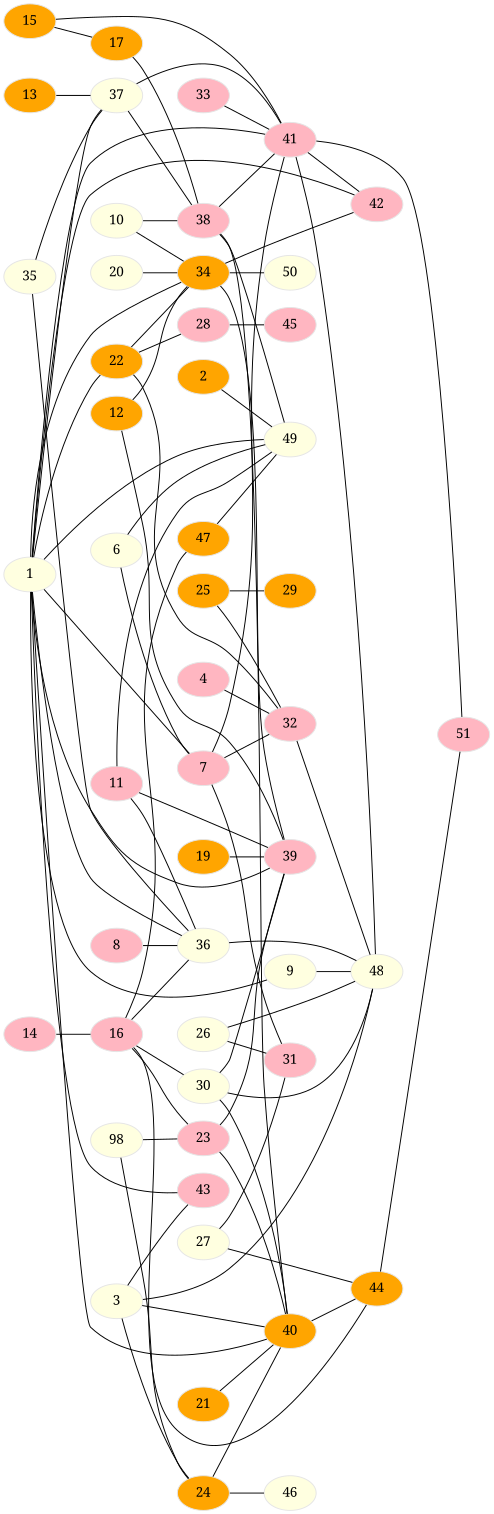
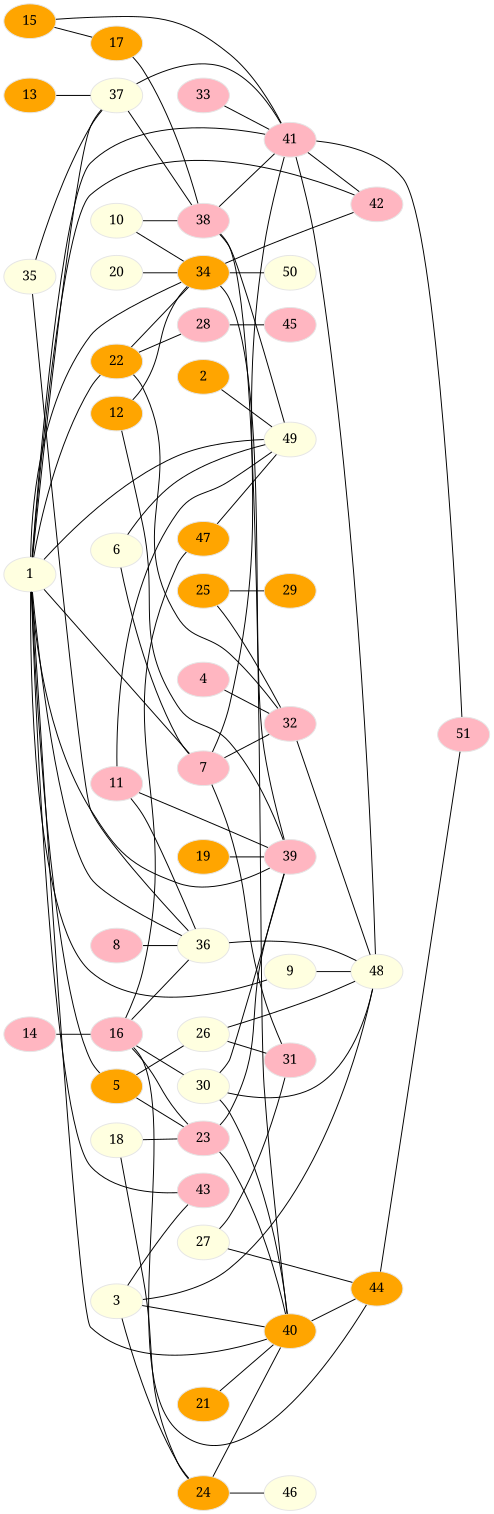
none -> (117, 1086)
(117, 1140) -> (117, 1140)
